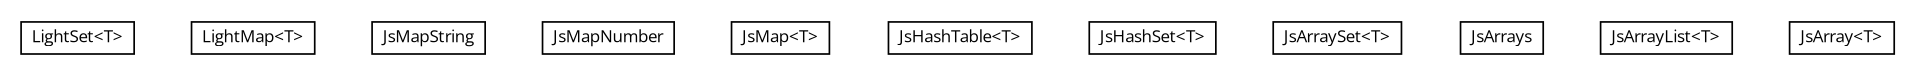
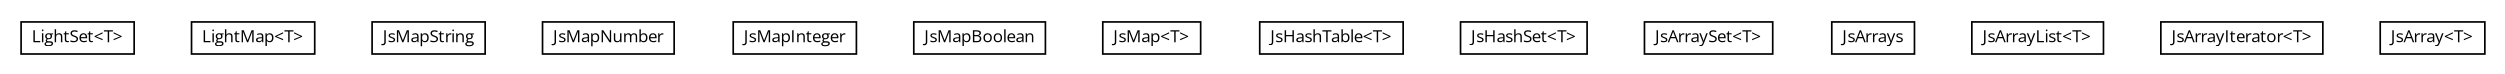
none -> (794, 37)
none -> (980, 37)
none -> (2242, 37)
